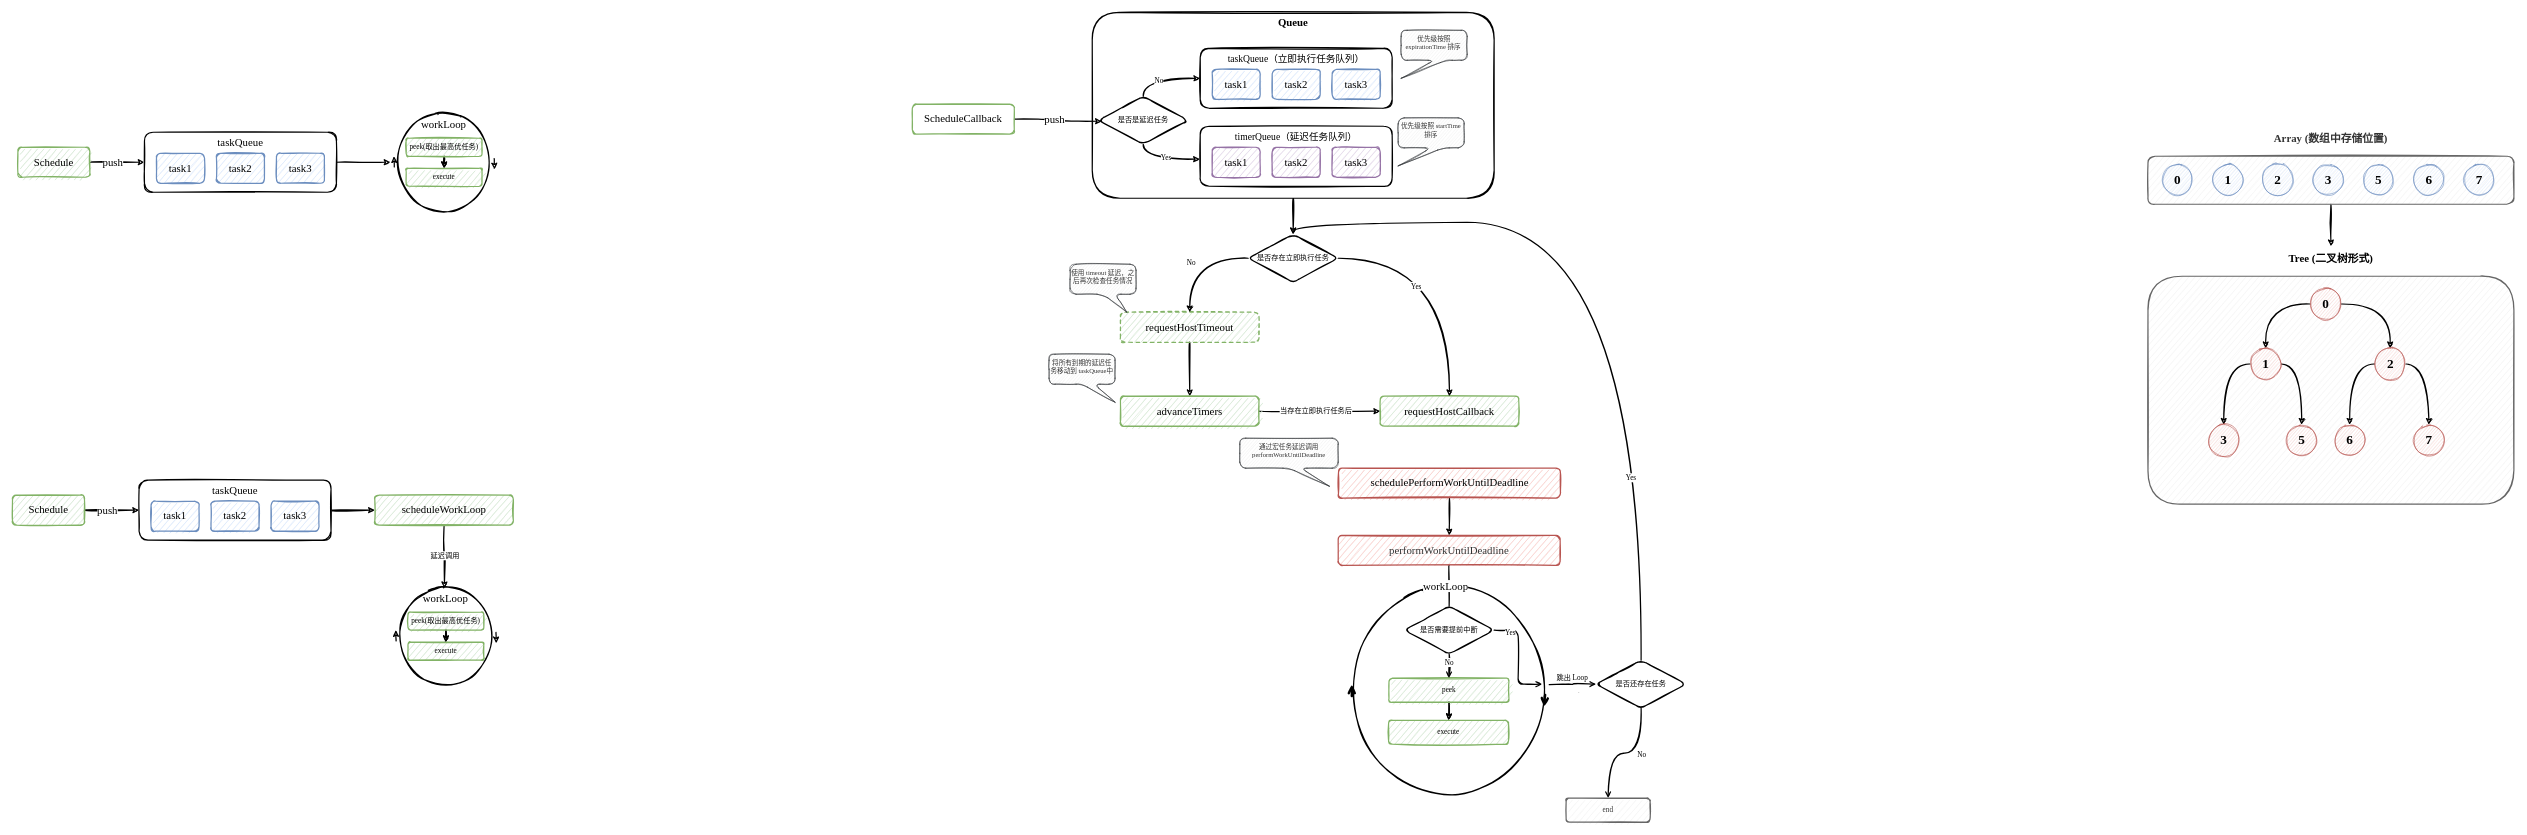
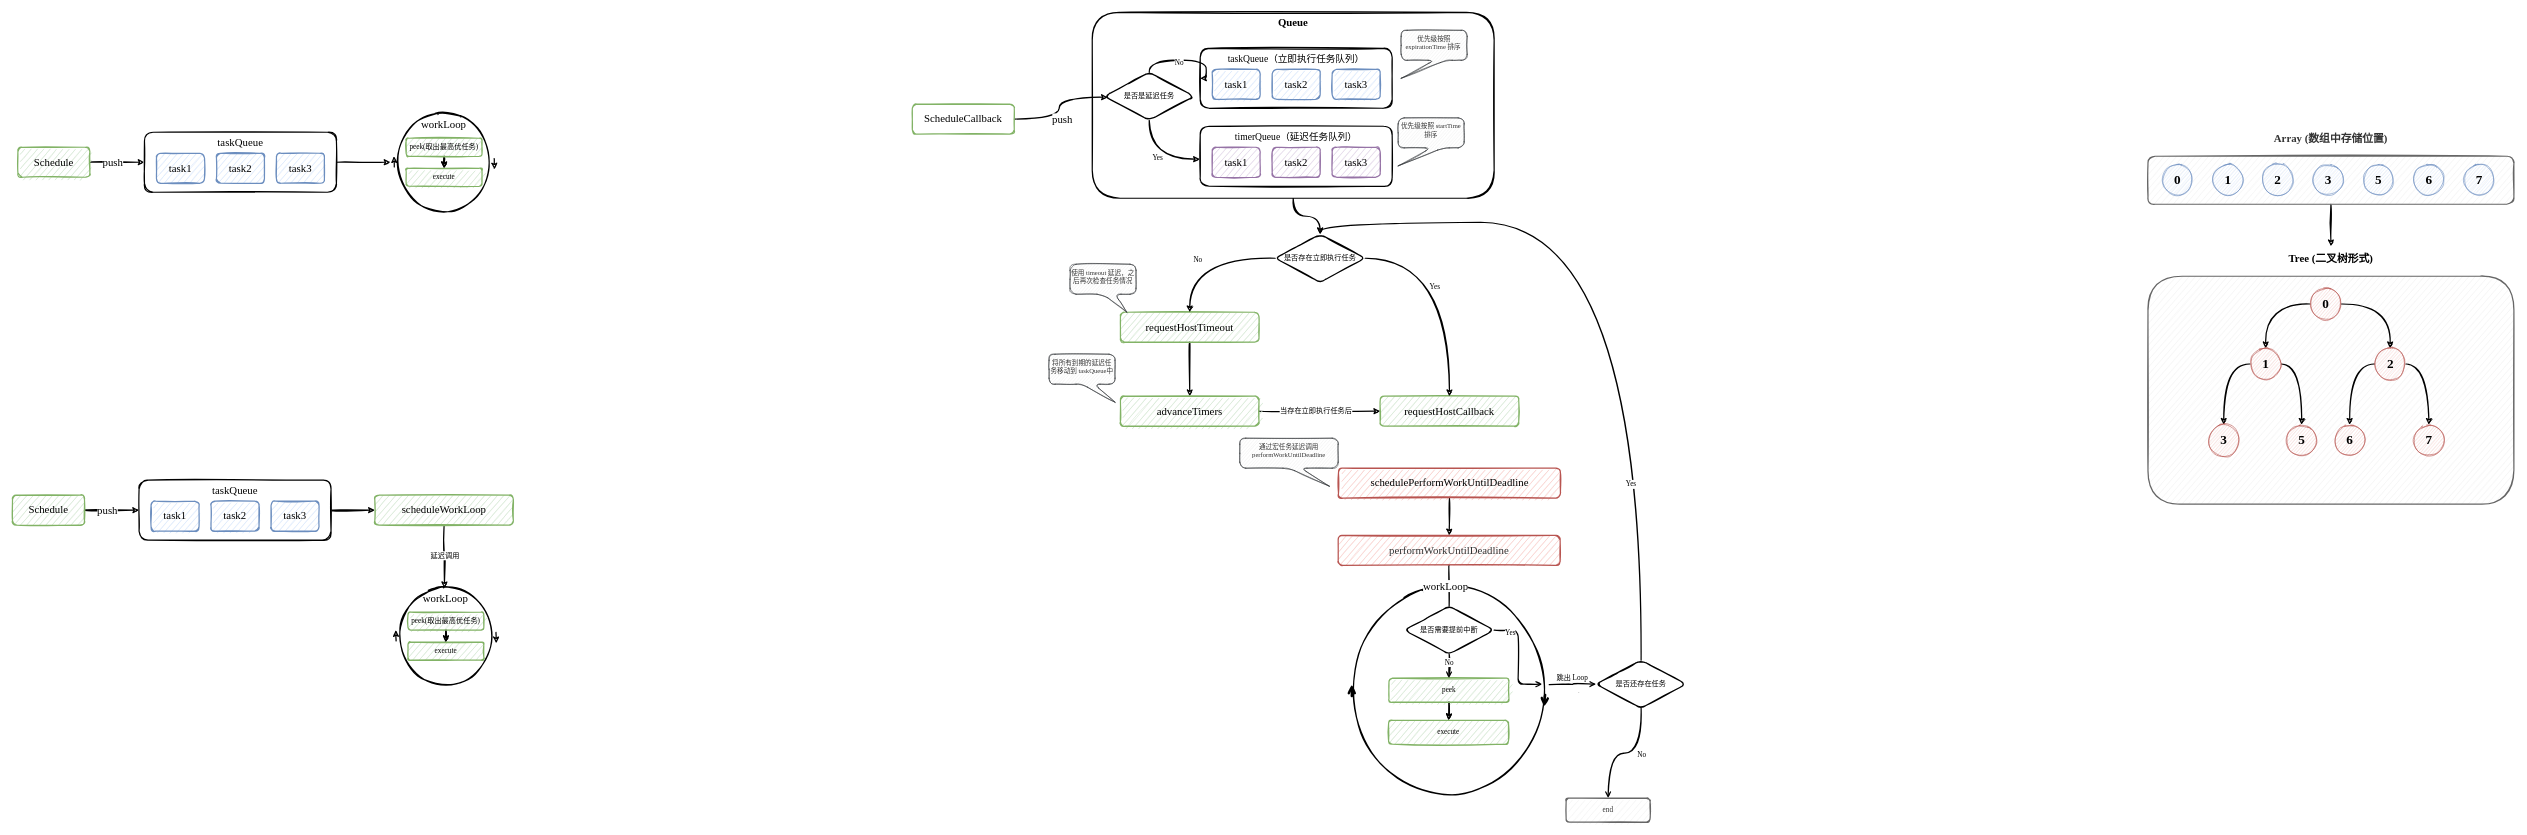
(1143, 120) -> (1149, 96)
(1293, 258) -> (1320, 258)
(1190, 327) -> (1190, 327)
